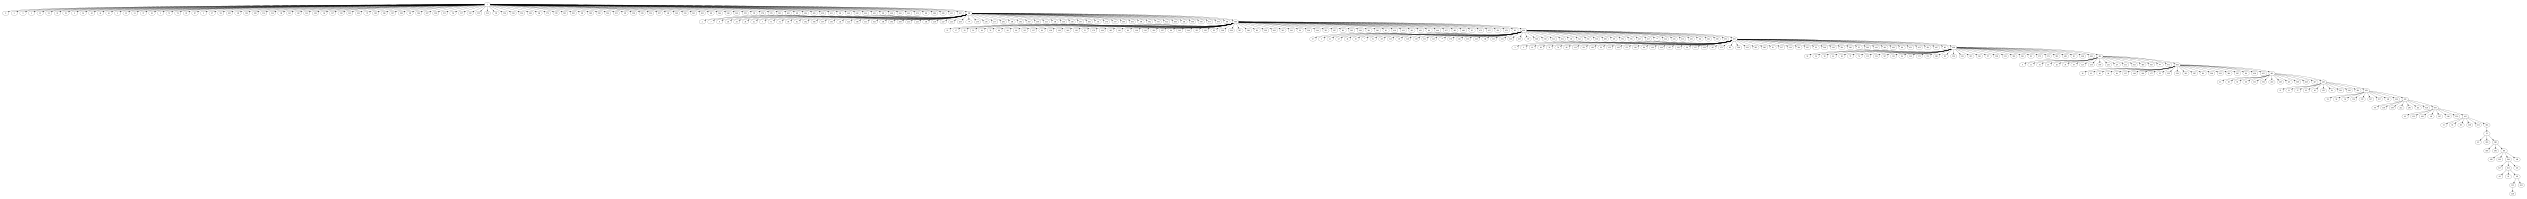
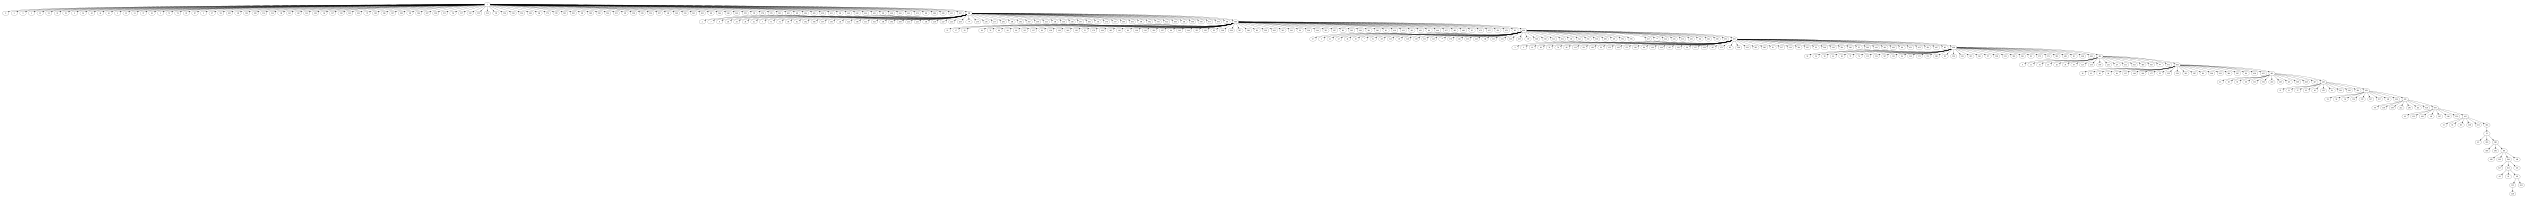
(973, 30) -> none
(1640, 39) -> none
